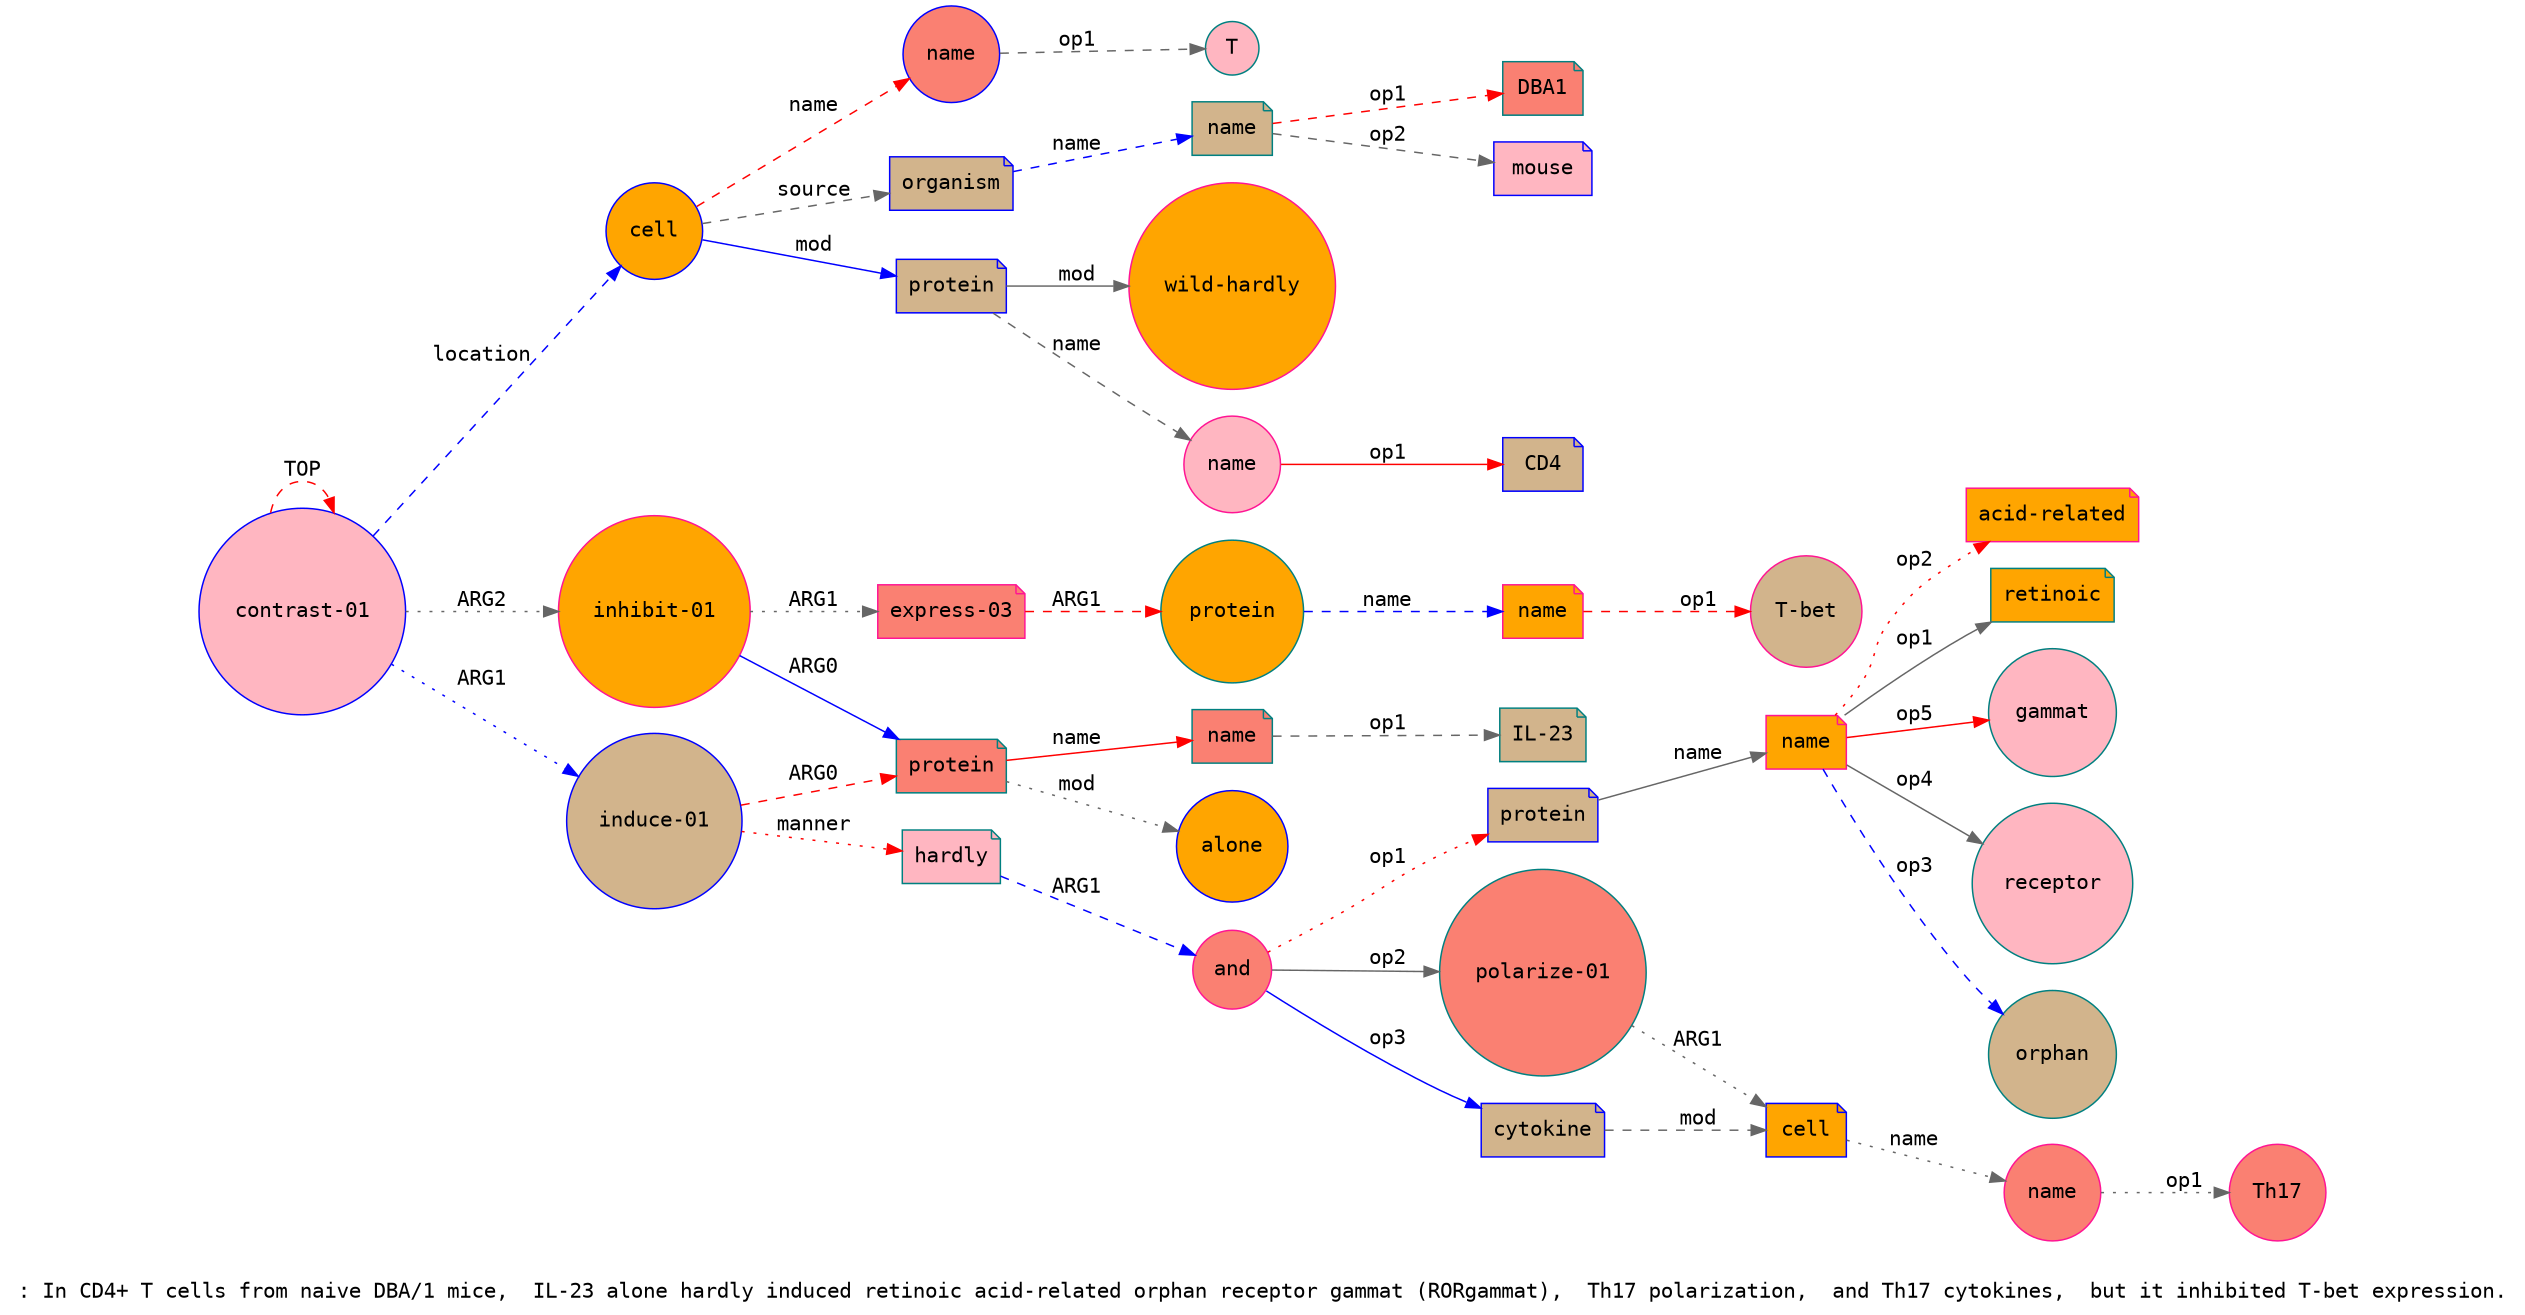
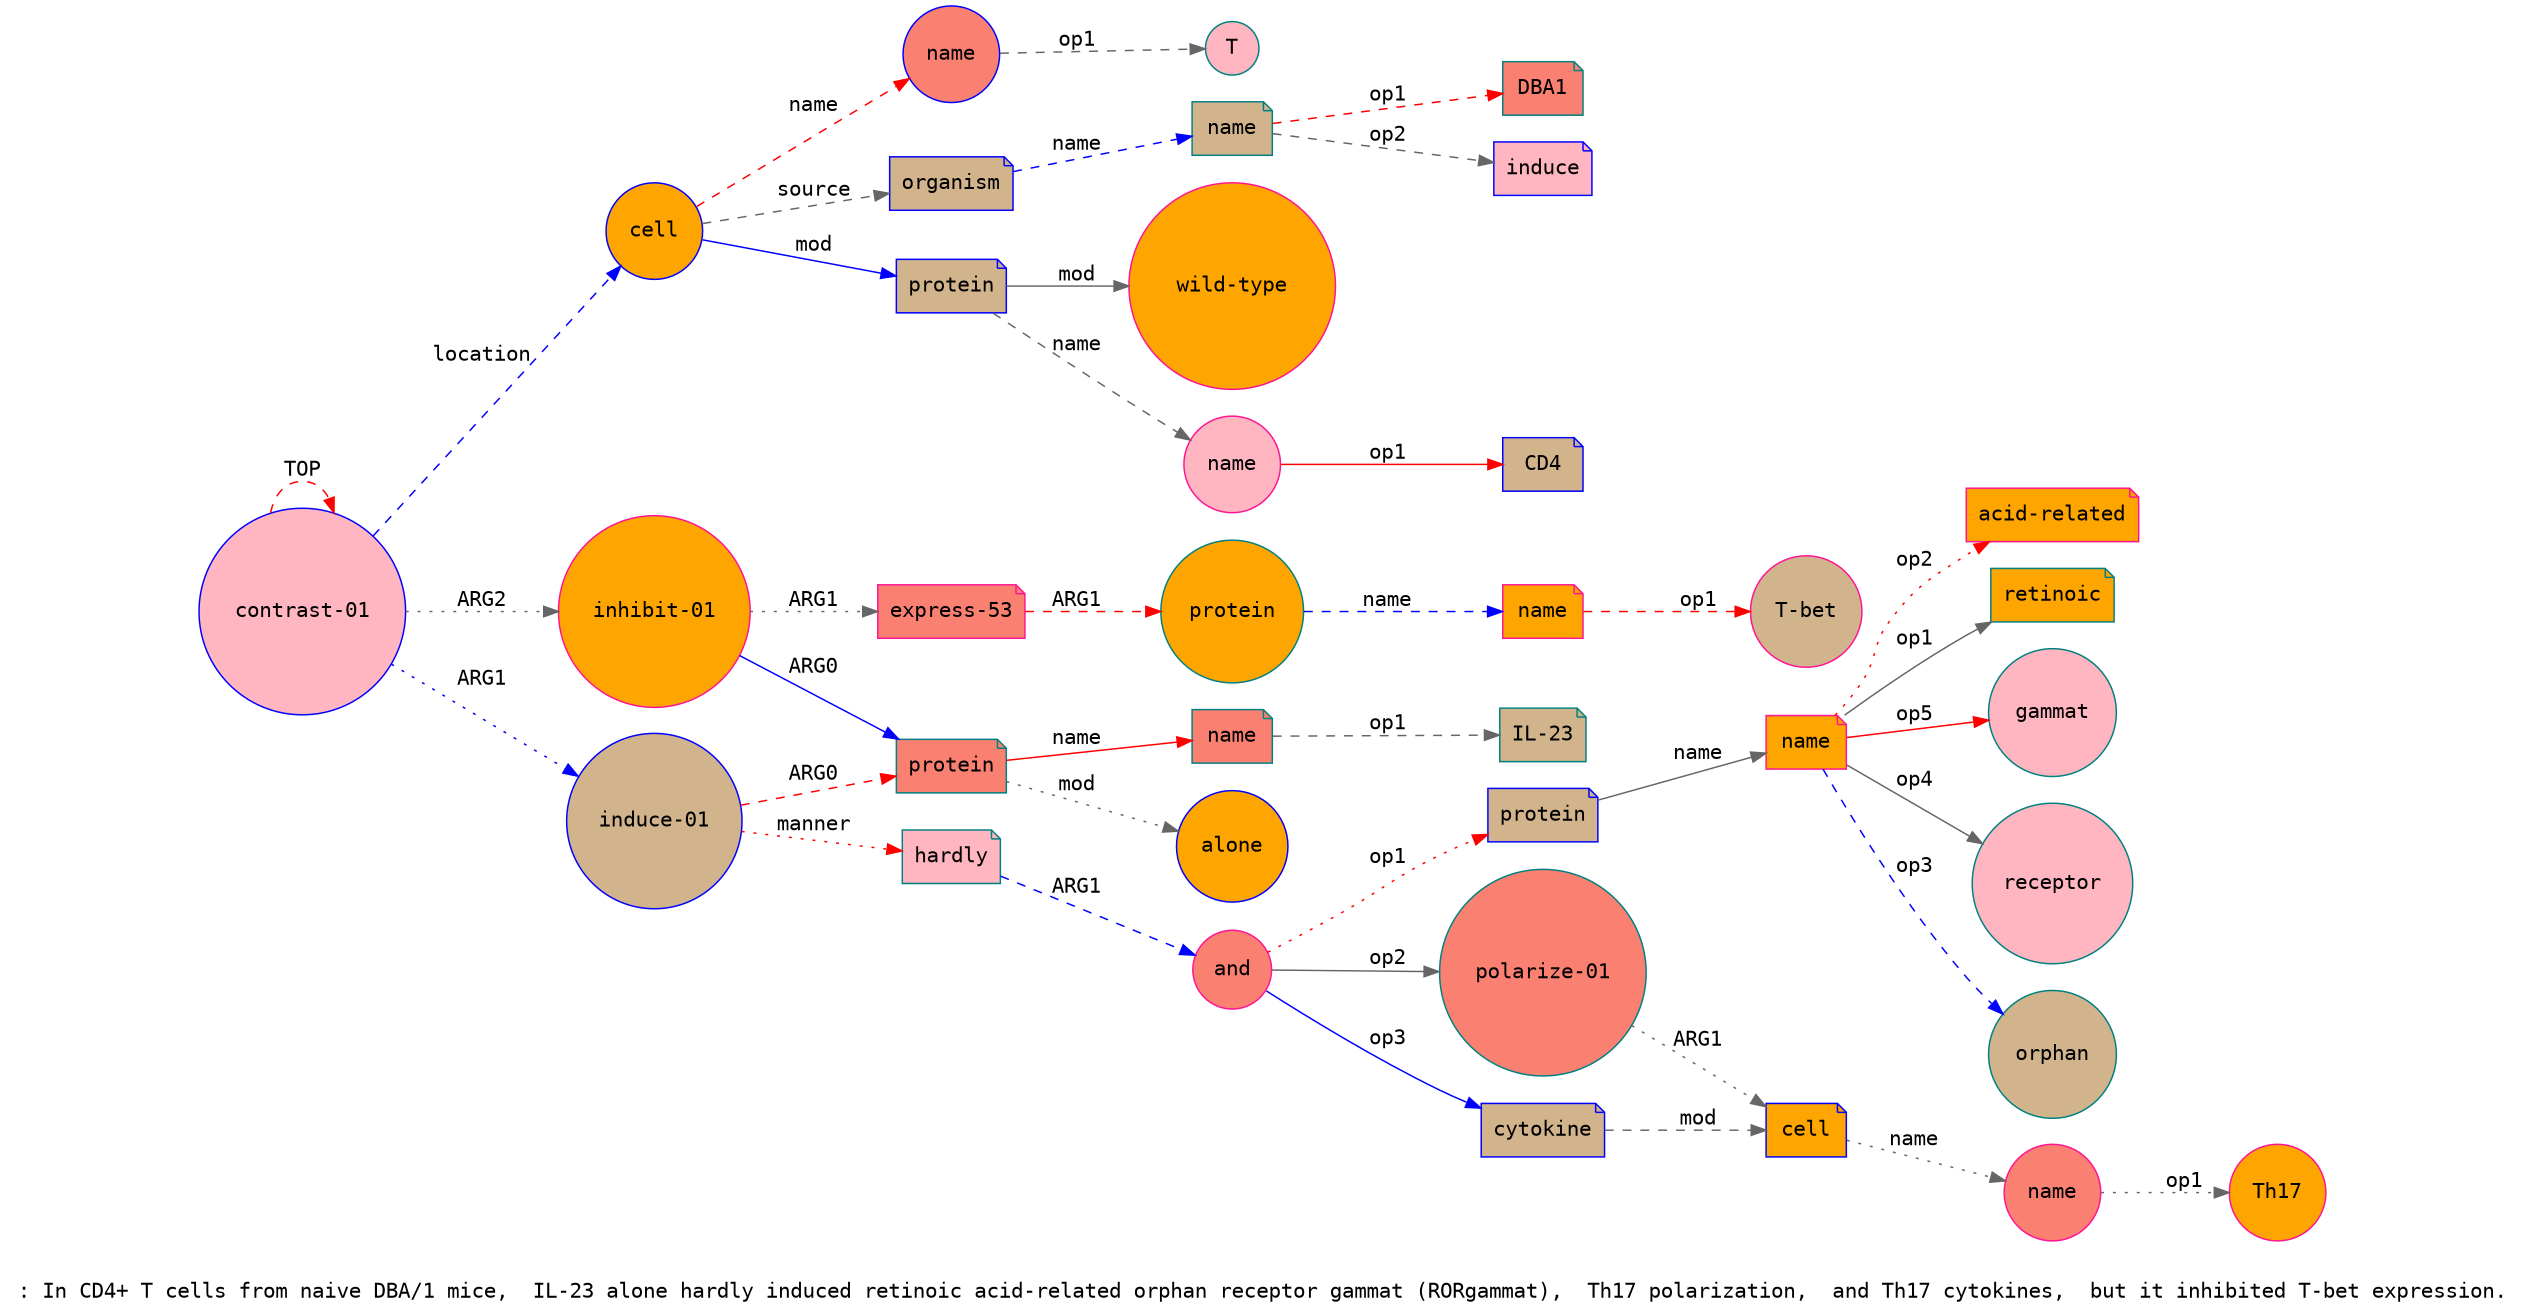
(1543, 169) -> (1543, 169)
(1232, 286) -> (1232, 286)
(951, 612) -> (951, 612)
(2278, 1193) -> (2278, 1193)
